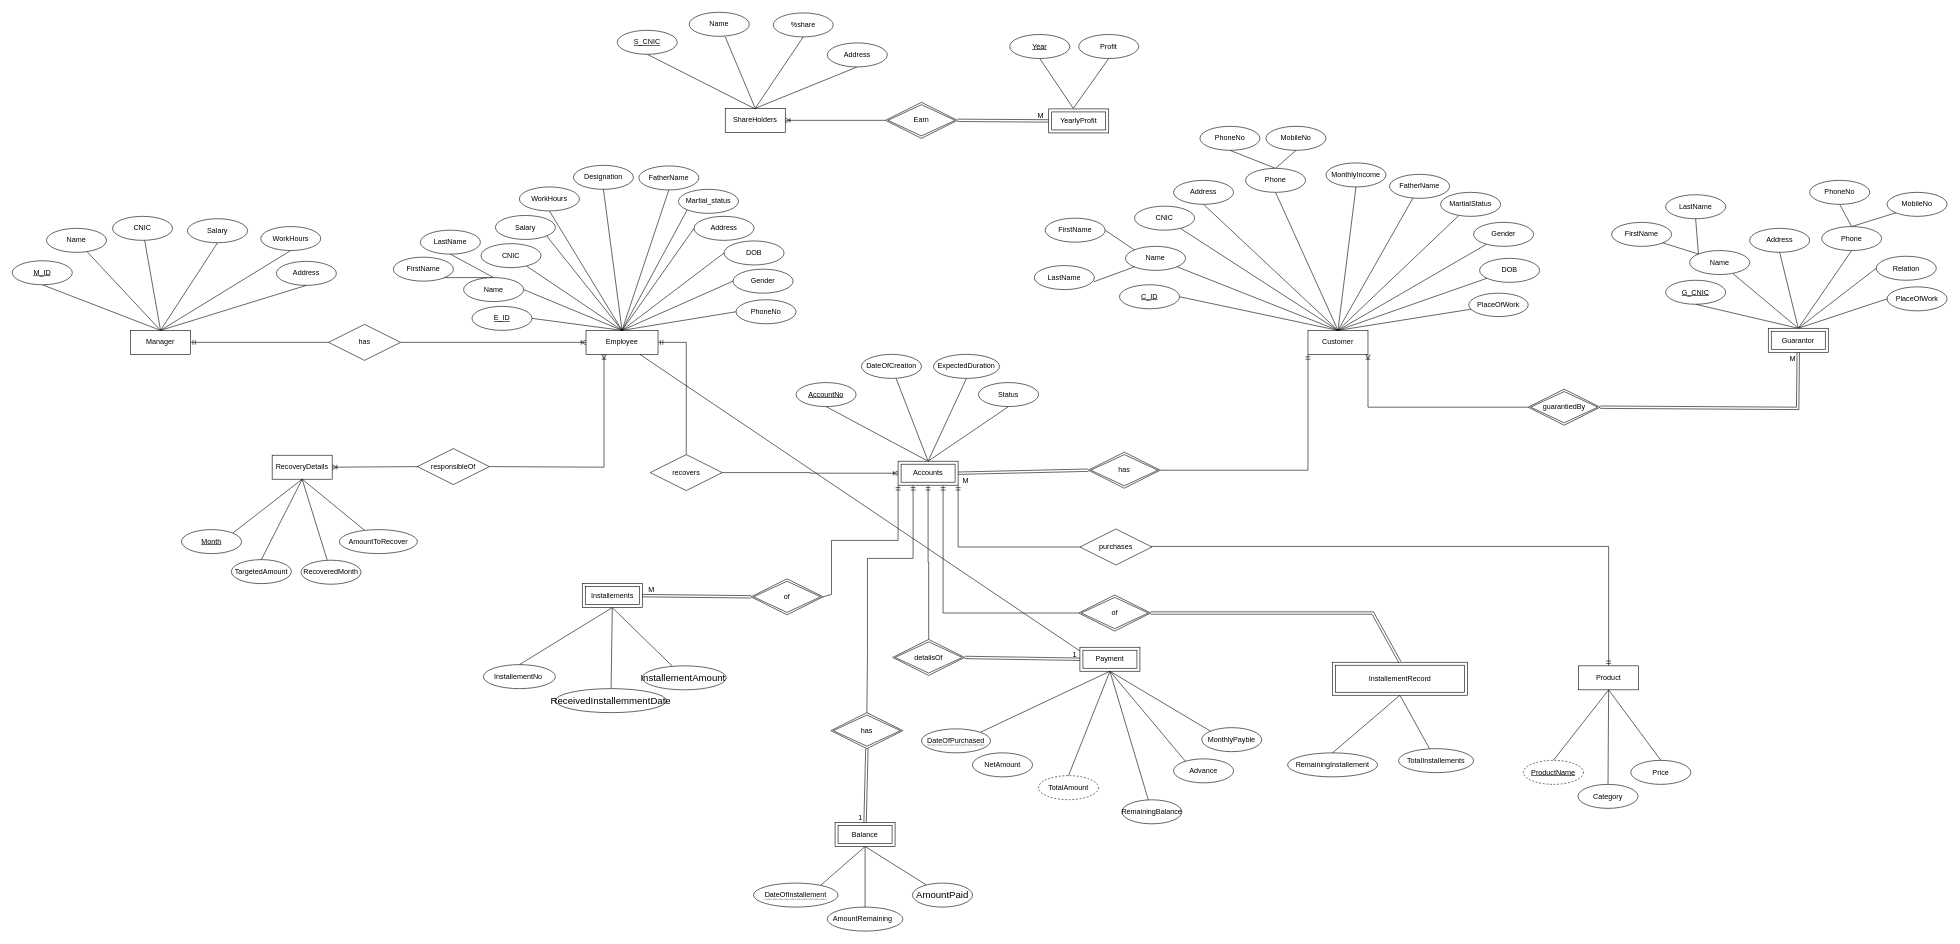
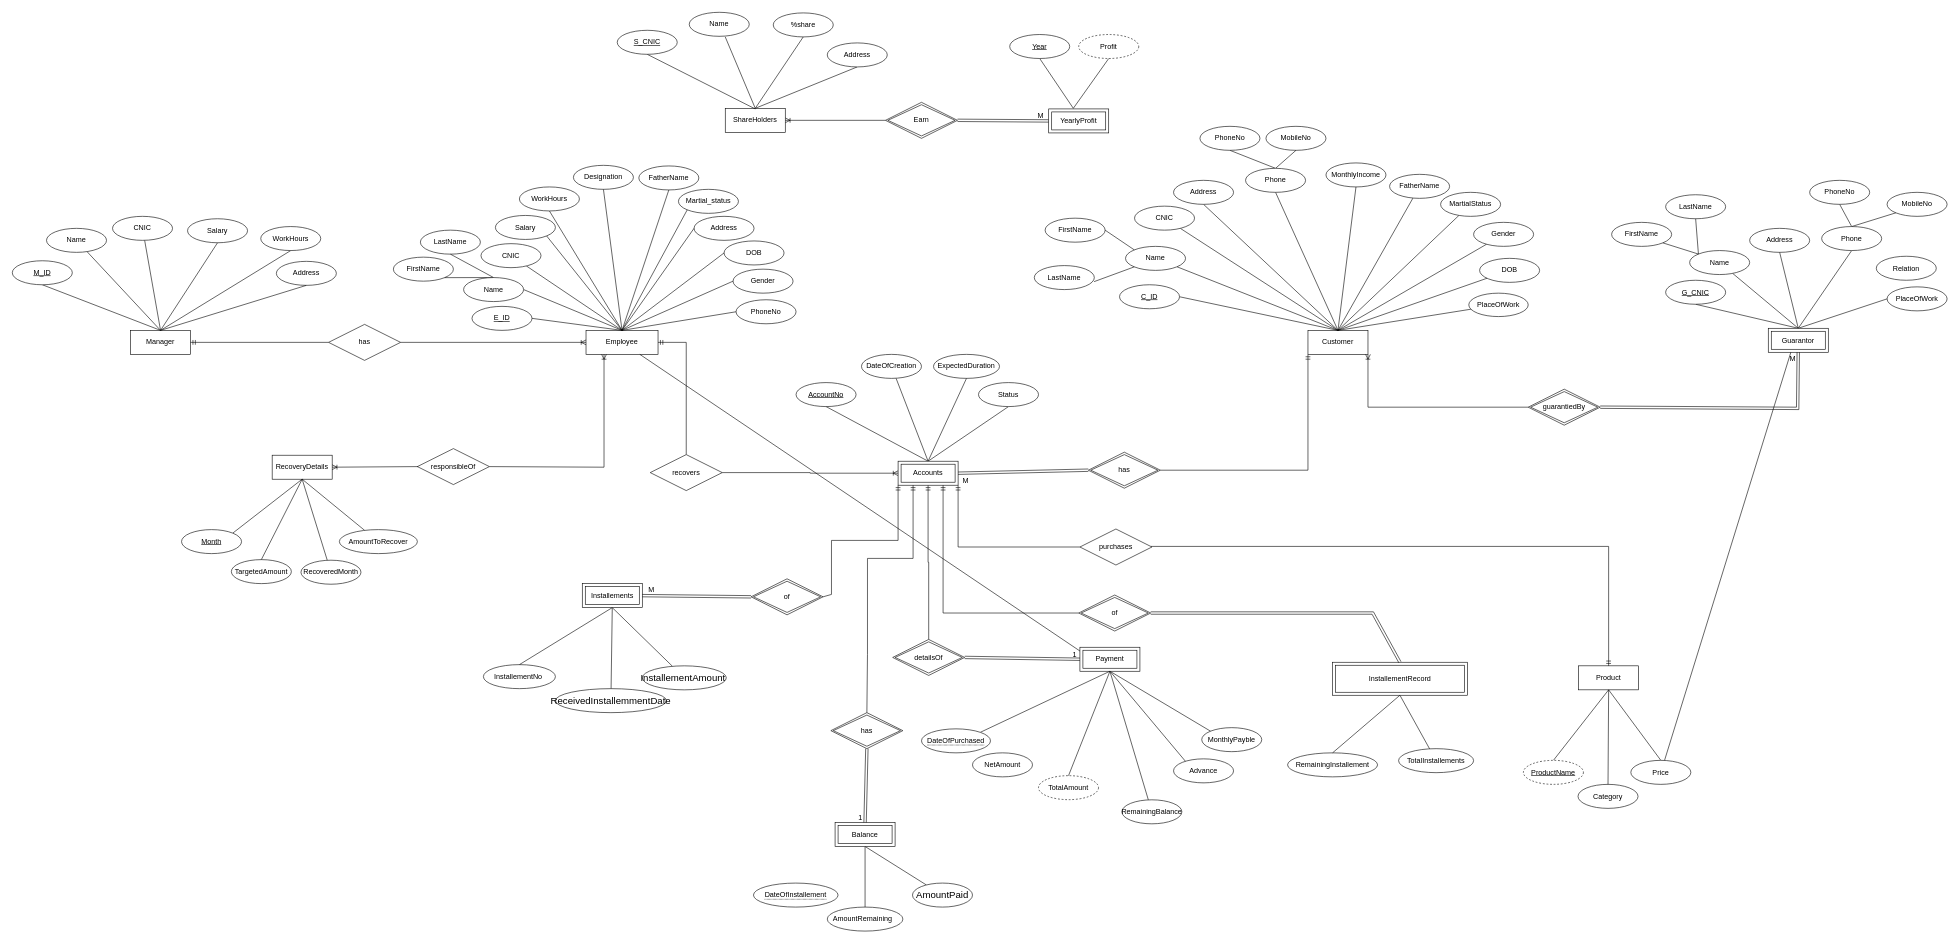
(1109, 47) -> (1109, 47)
(1838, 297) -> (1727, 556)
(841, 867) -> none
